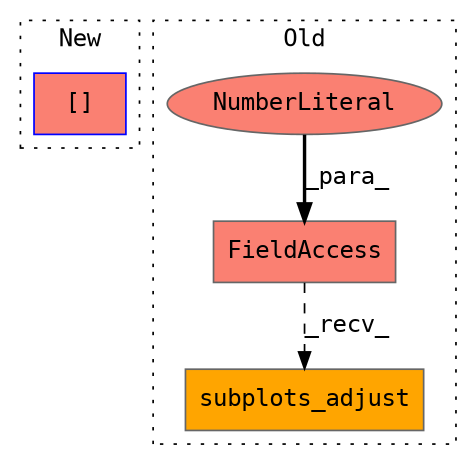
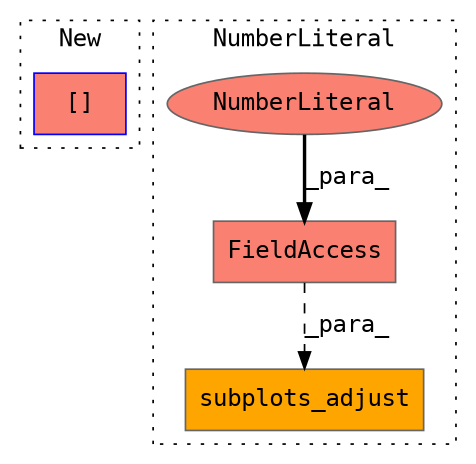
(305, 40) -> (305, 40)
(347, 326) -> (347, 326)
